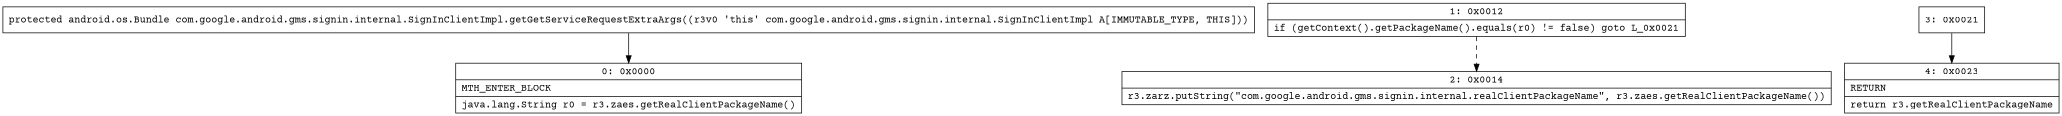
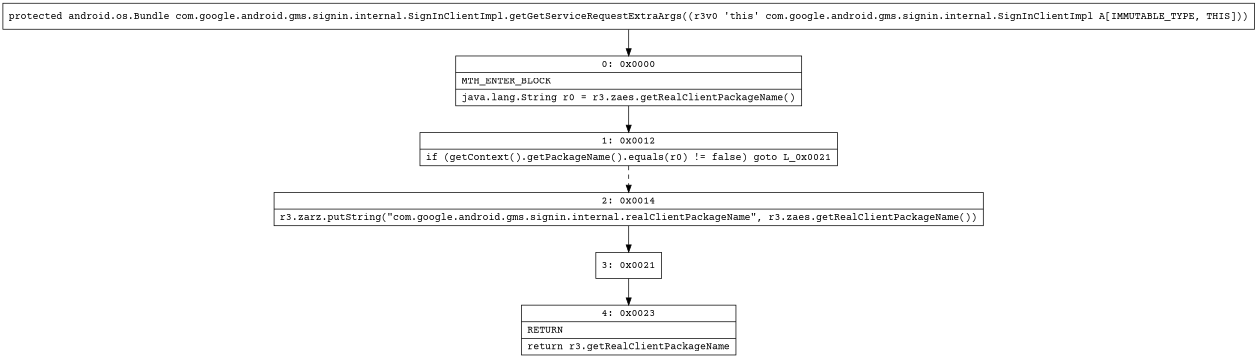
none -> (629, 116)
none -> (629, 235)
